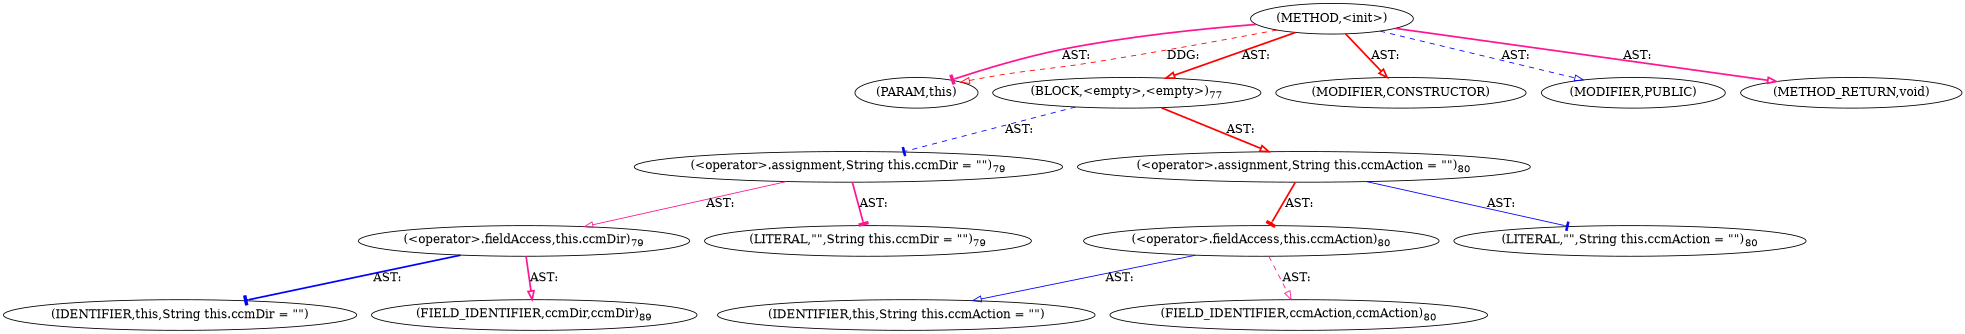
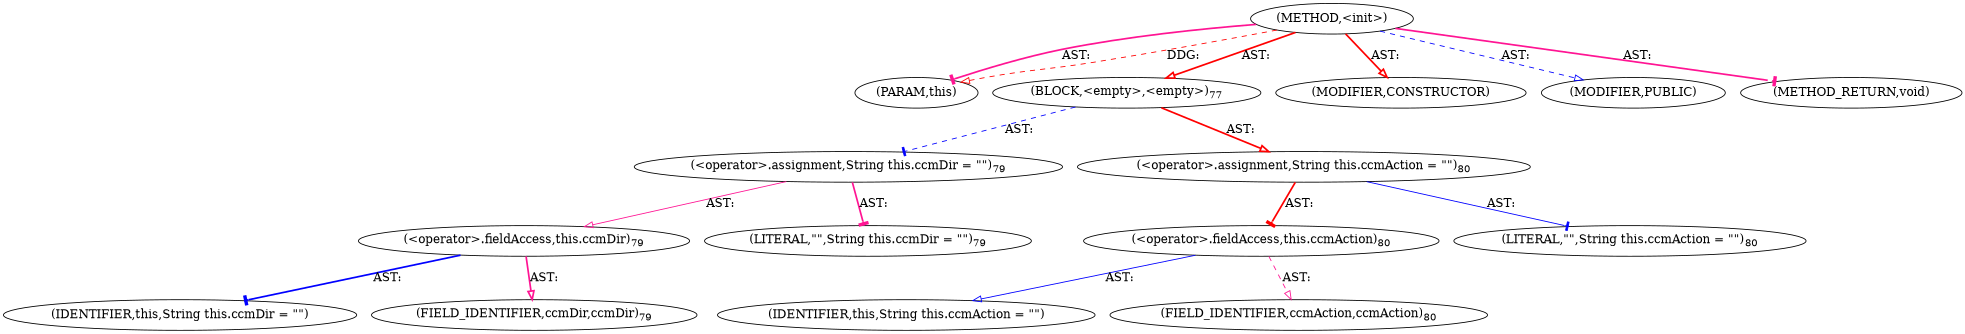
(1582, 54) -> (1582, 54)
(646, 314) -> (646, 314)
